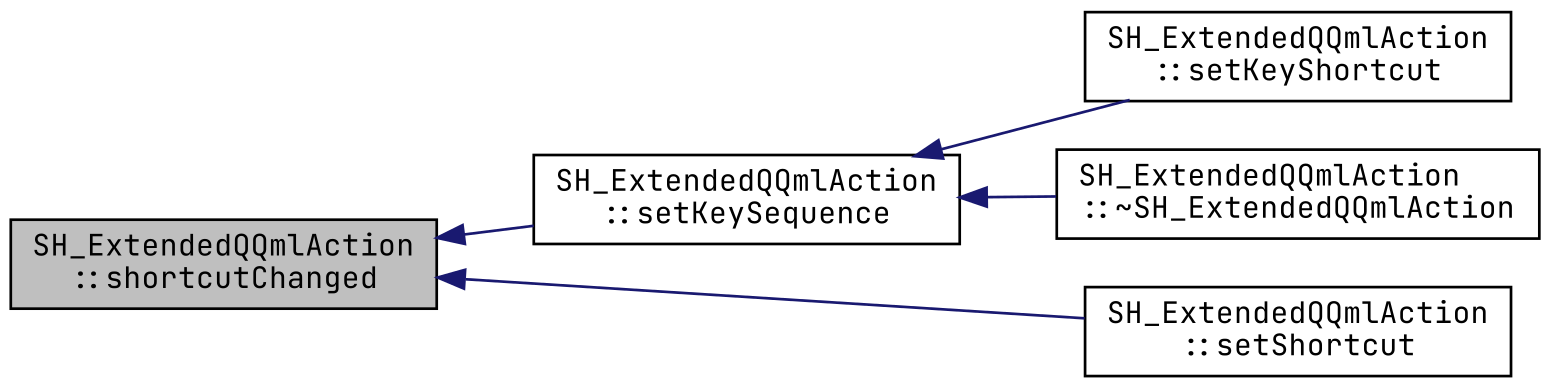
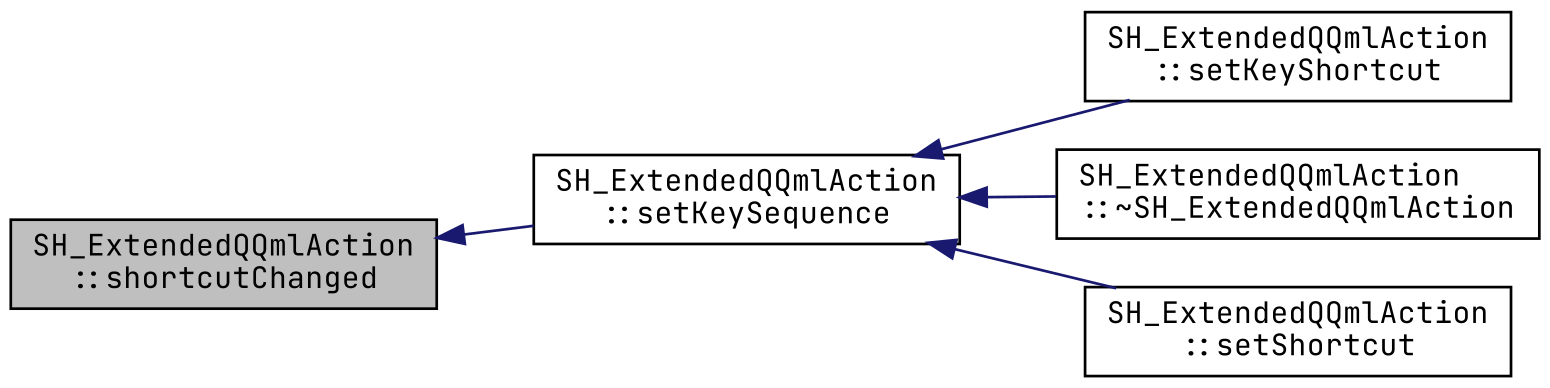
(775, 299) -> (1035, 269)
